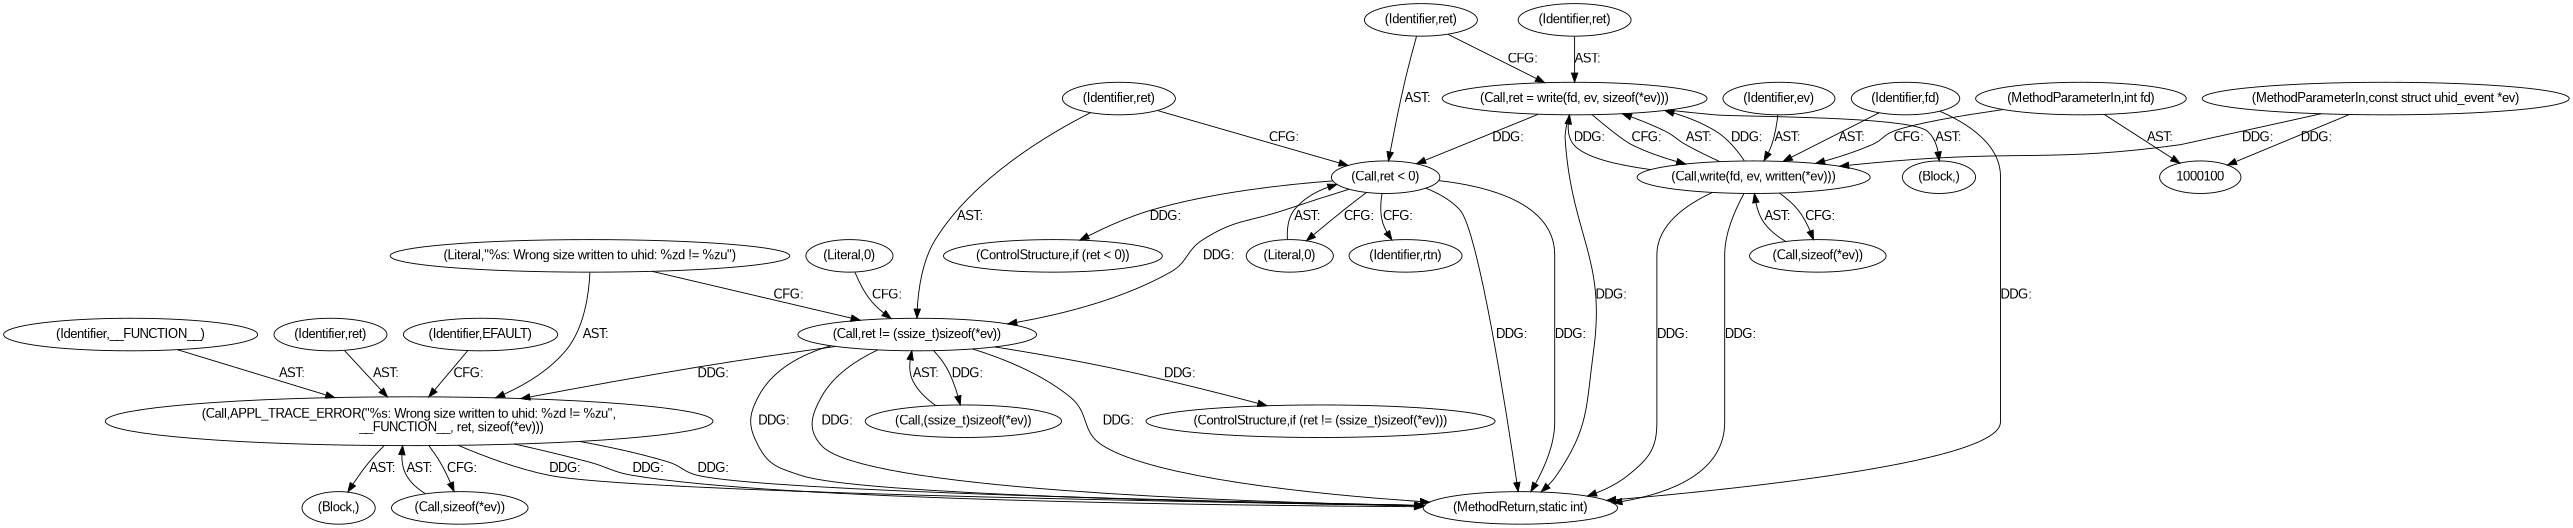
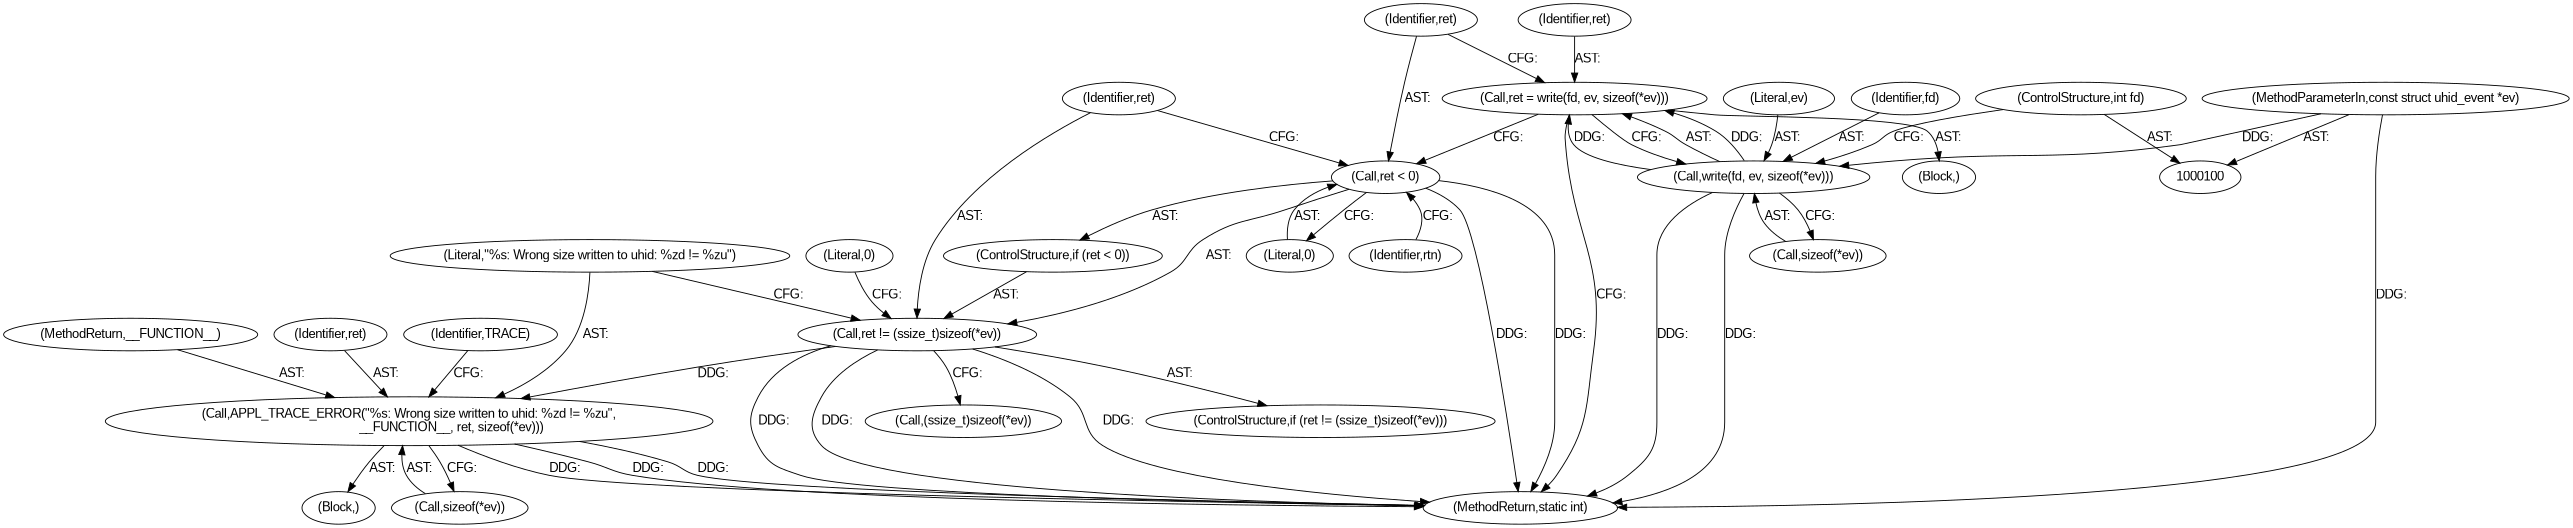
(1779, 99) -> (1779, 99)
(2081, 99) -> (2081, 99)
(1510, 138) -> (1510, 138)
(2318, 138) -> (2318, 138)
(1754, 177) -> (1754, 177)
(1381, 213) -> (1422, 219)
(1167, 217) -> (1167, 217)
(1221, 256) -> (1221, 256)
(1613, 295) -> (1613, 295)
(131, 335) -> (131, 335)
(481, 335) -> (481, 335)
(969, 374) -> (969, 374)
(1182, 374) -> (1182, 374)
(916, 386) -> (989, 293)
(1979, 441) -> (2163, 485)
